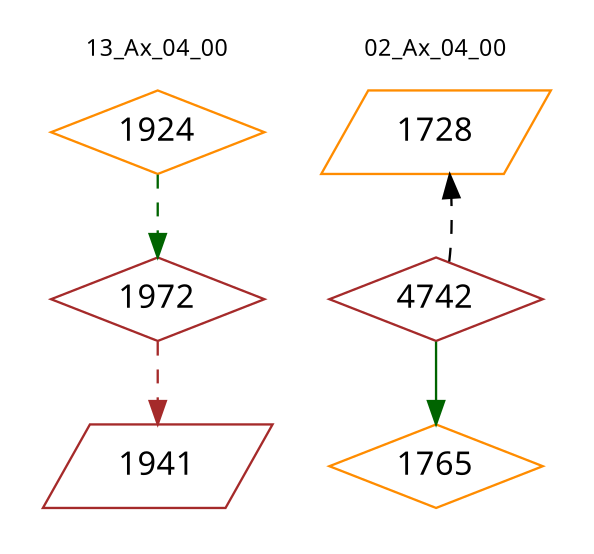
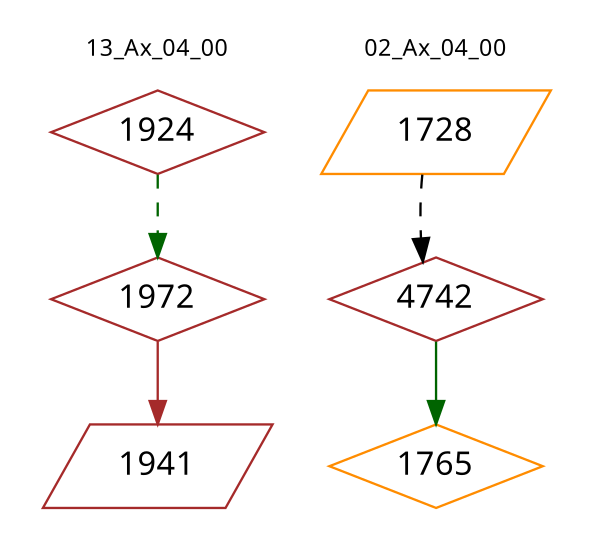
(158, 132) -> (158, 132)
(451, 230) -> (420, 206)
(158, 371) -> (158, 371)
